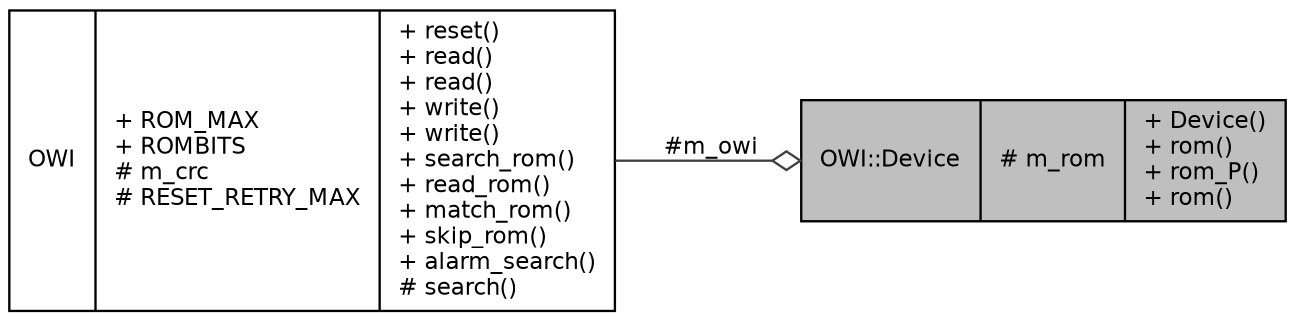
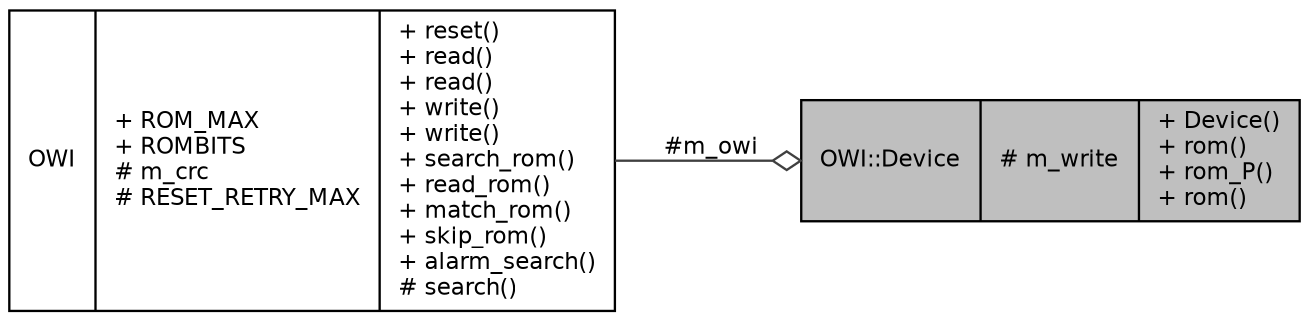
(1053, 160) -> (1060, 160)
